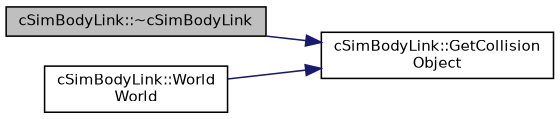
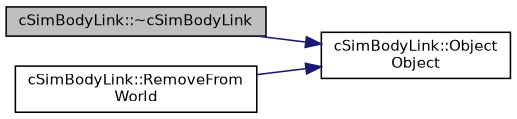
(437, 55) -> (416, 55)
(136, 89) -> (136, 89)
